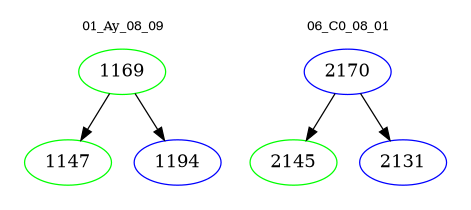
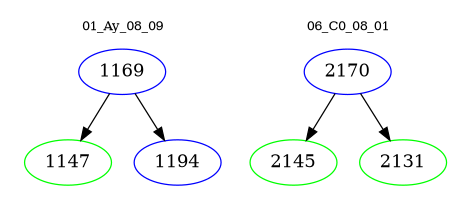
(122, 72) -> (122, 72)
(403, 163) -> (403, 163)
